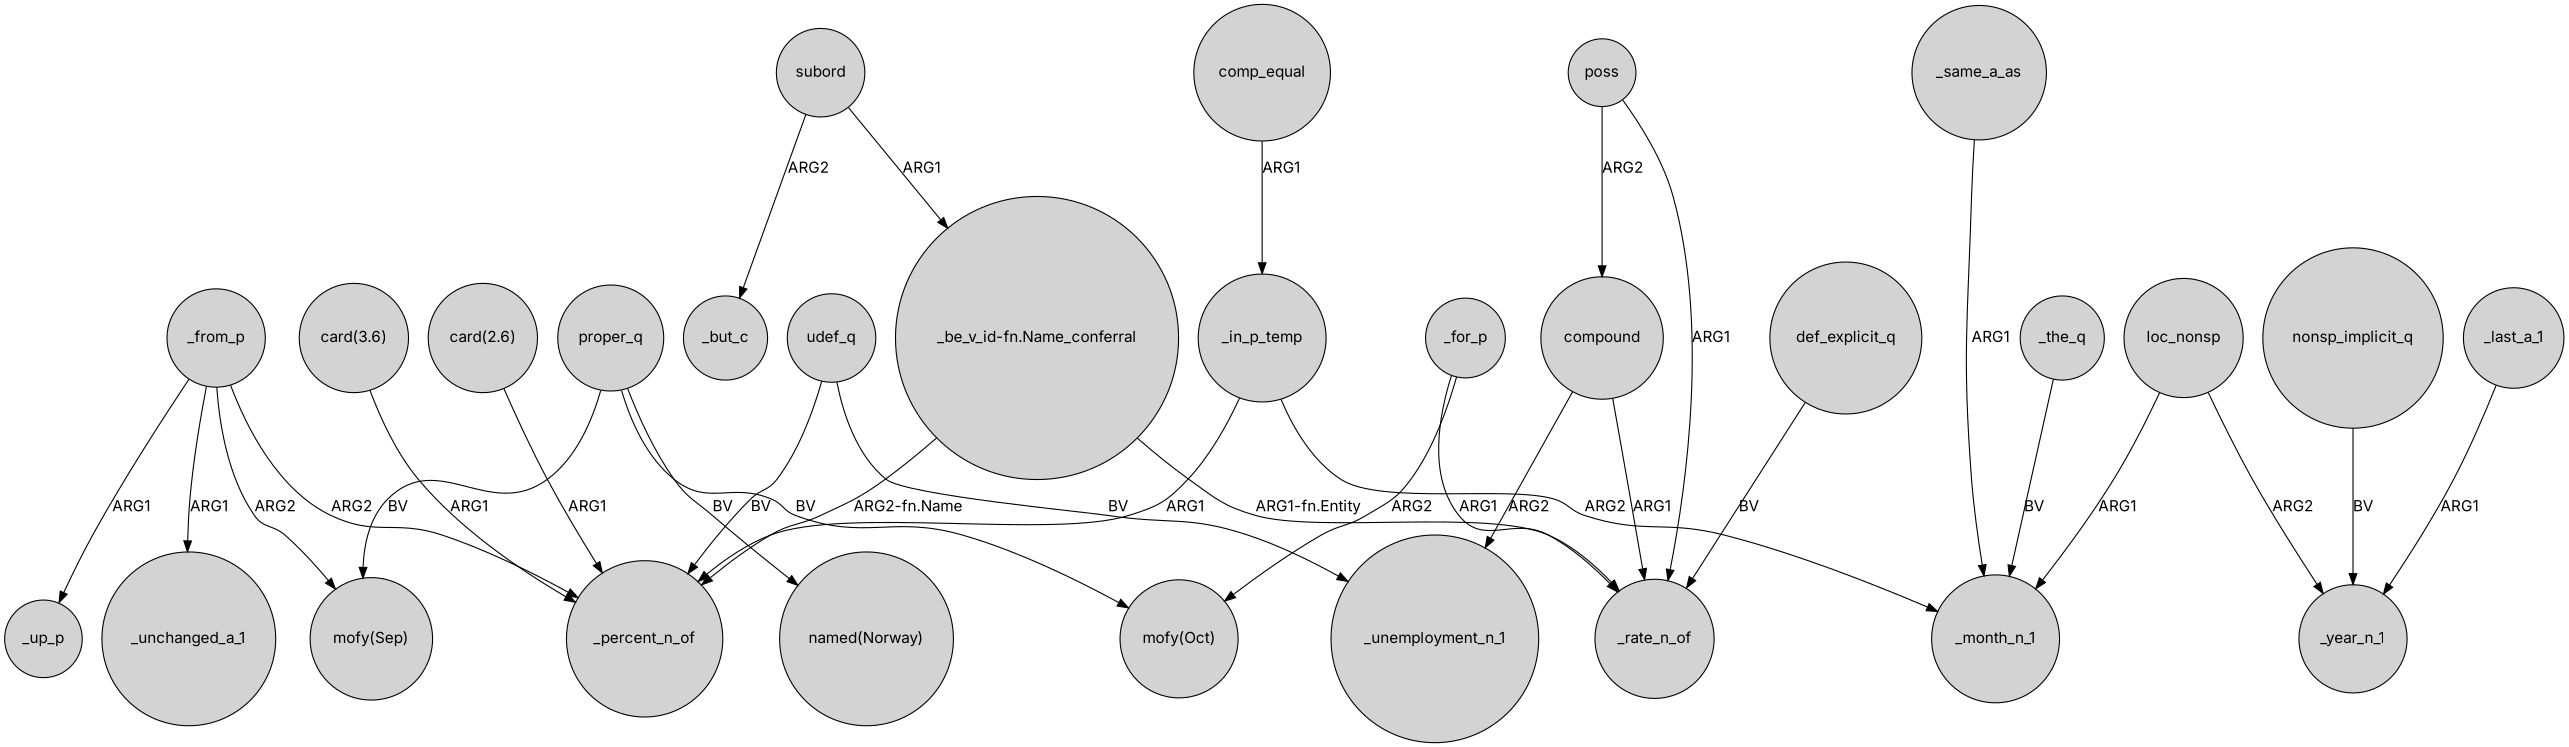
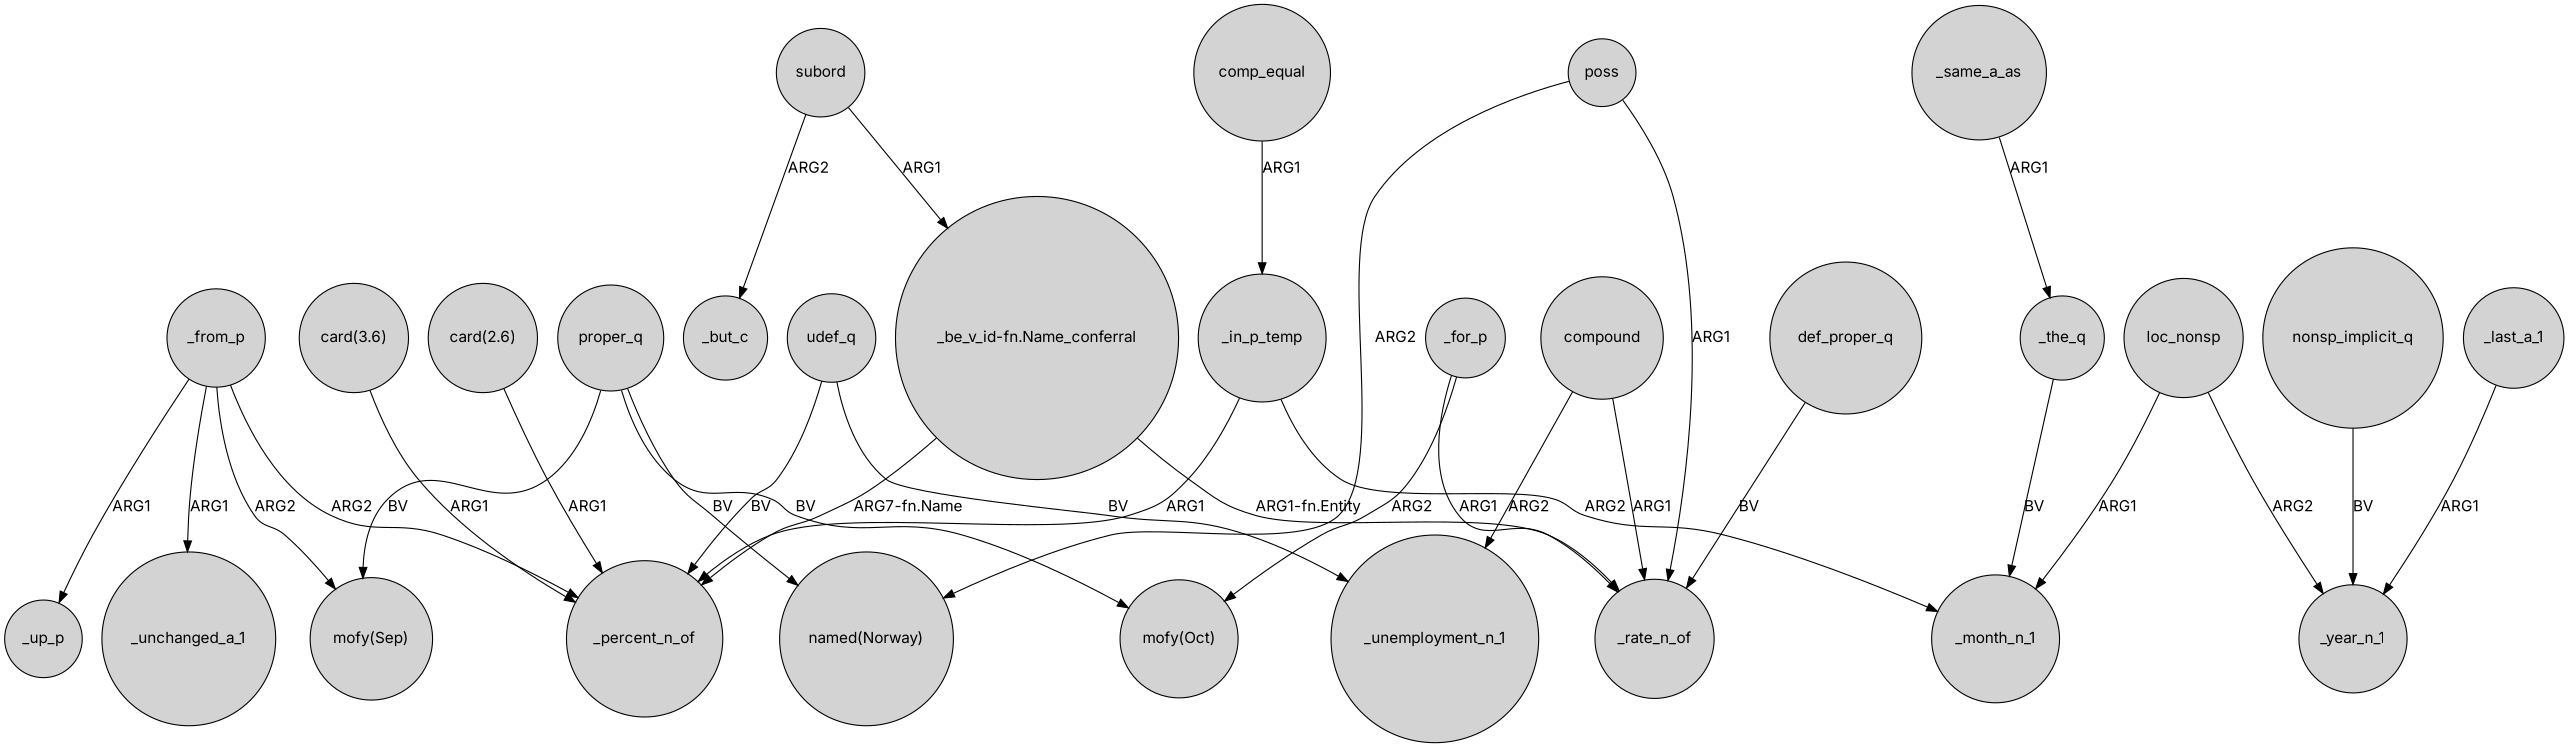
(1602, 186) -> (1361, 442)
(1846, 338) -> (1846, 338)
(1966, 353) -> (2023, 212)
(908, 507) -> (908, 507)
